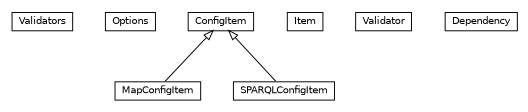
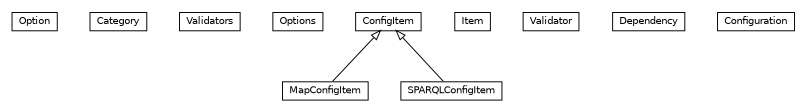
none -> (34, 21)
none -> (118, 21)
none -> (756, 21)
